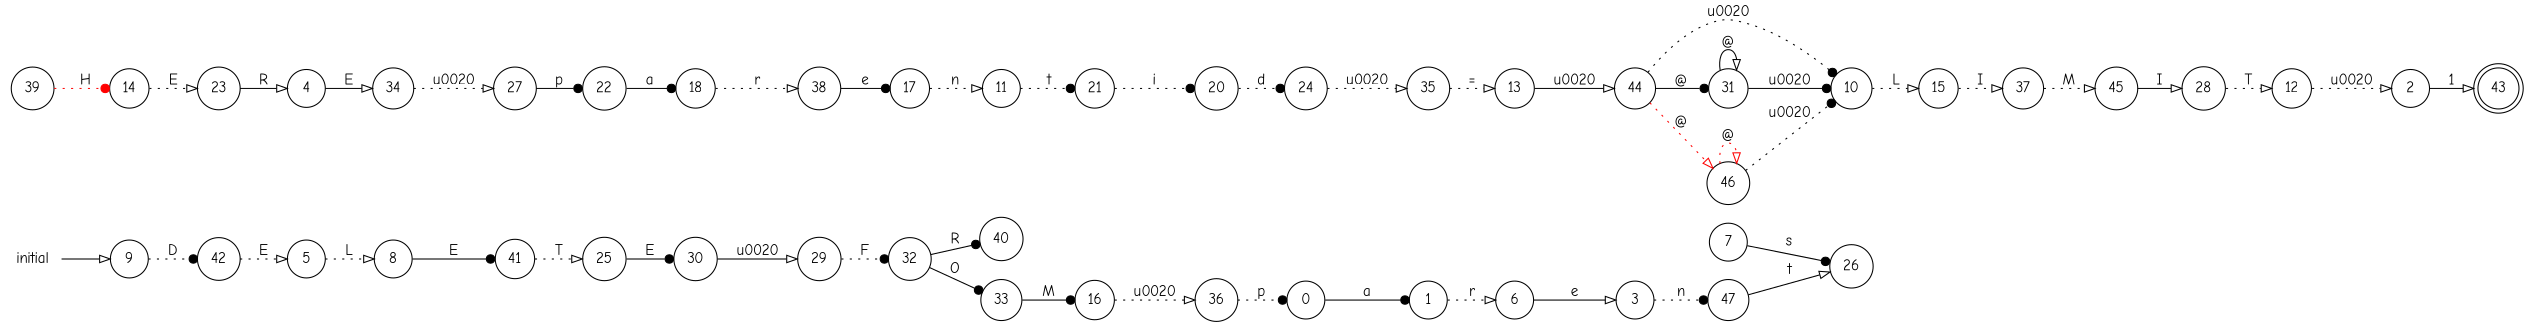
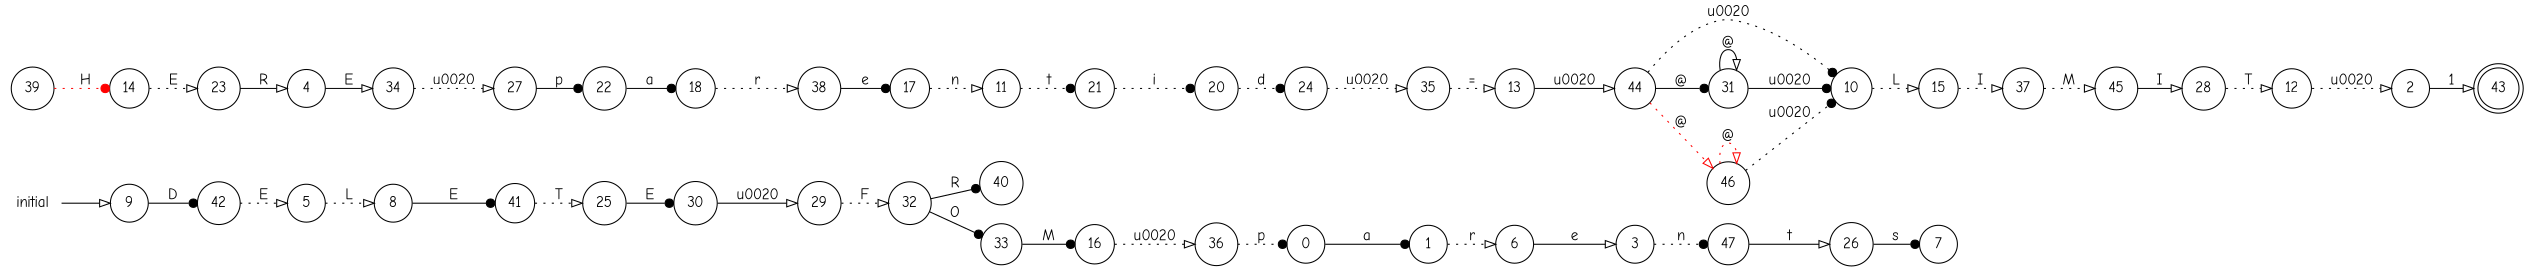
(1784, 253) -> (1892, 244)
(169, 259) -> (169, 203)
(861, 259) -> (860, 203)
